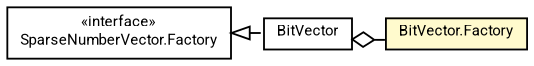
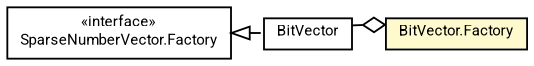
(380, 40) -> (357, 25)
